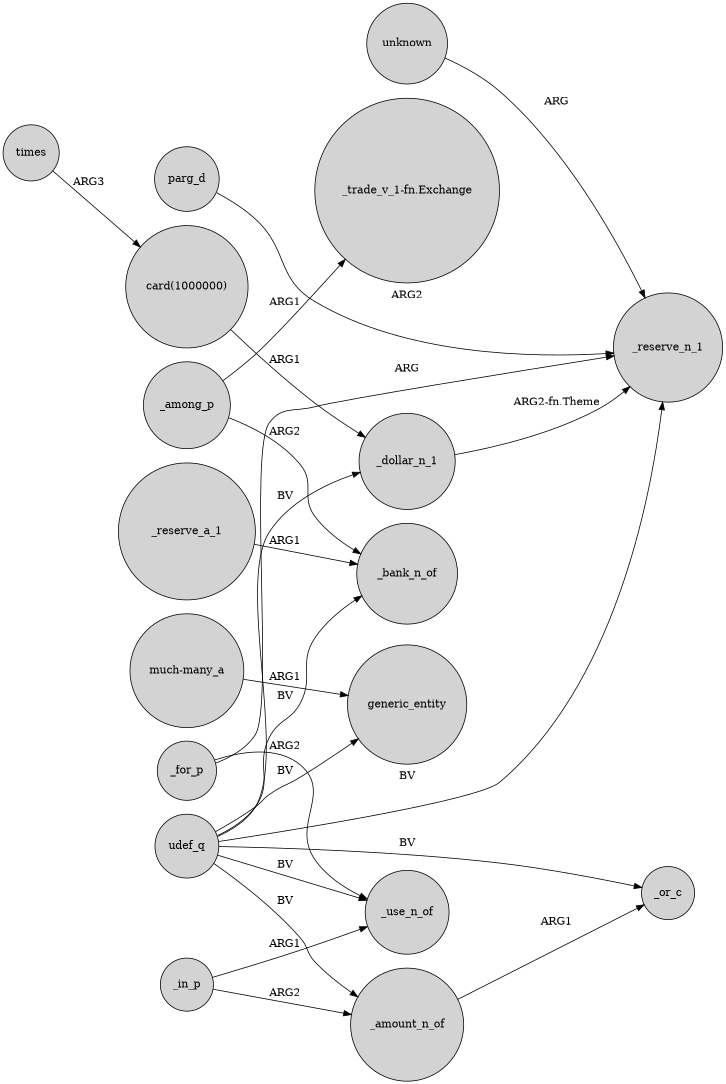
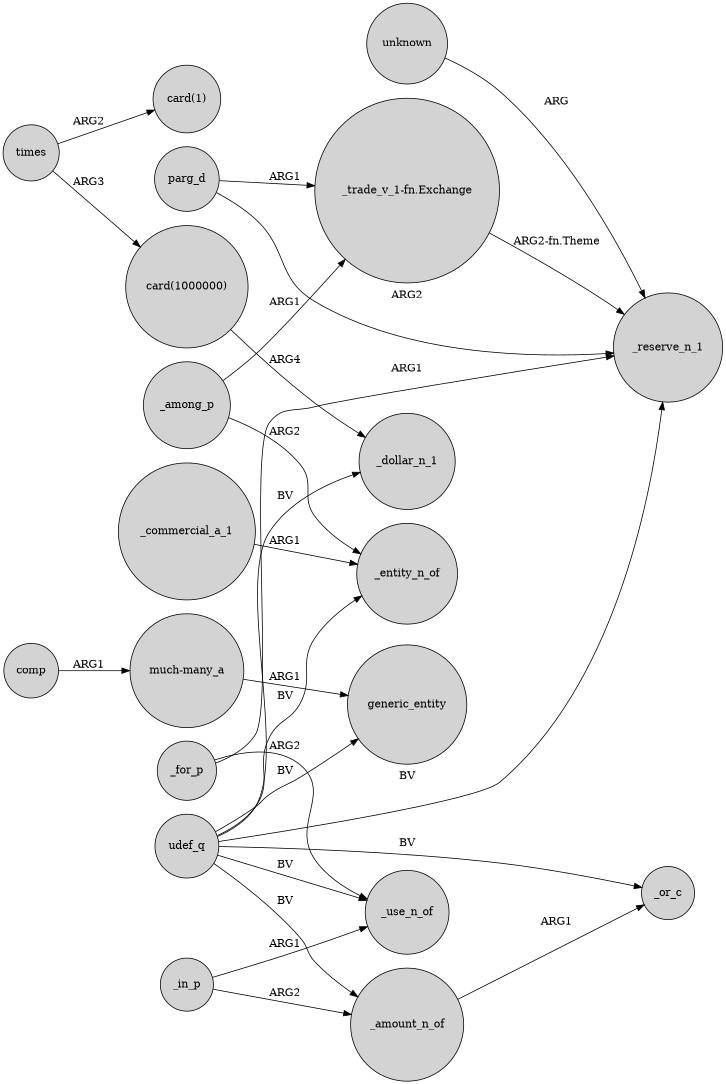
none -> (187, 99)
none -> (263, 183)
(285, 360) -> (285, 360)
(407, 369) -> (407, 369)
(543, 433) -> (555, 270)
(187, 531) -> (187, 531)
(407, 574) -> (407, 574)
none -> (31, 671)
